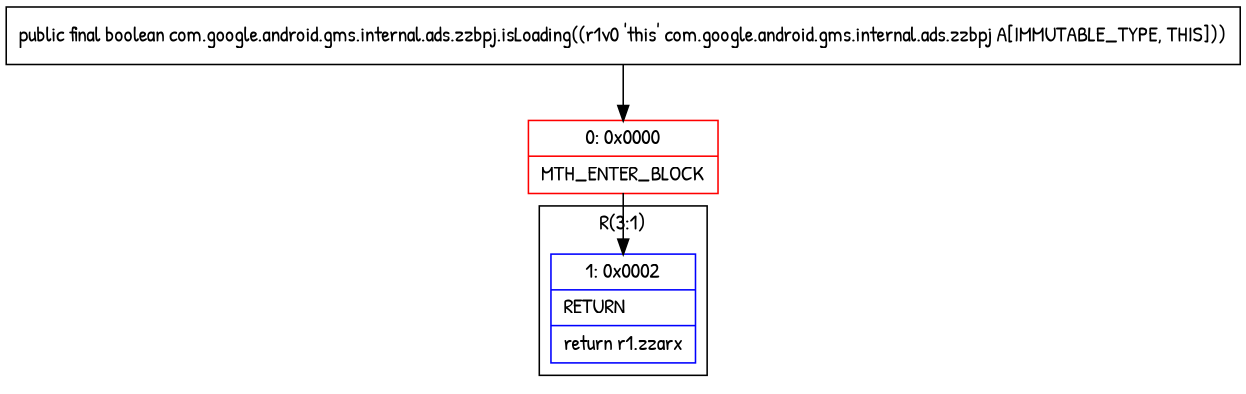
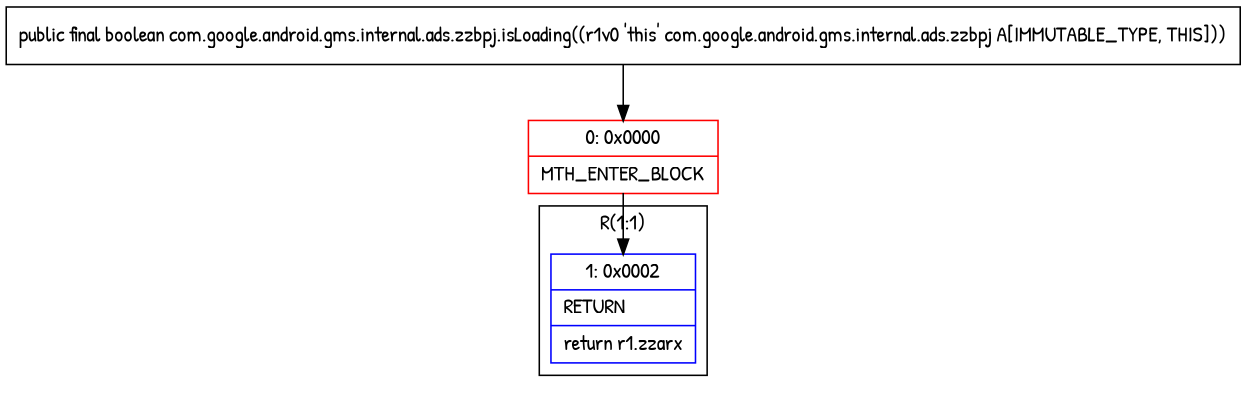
(623, 224) -> (623, 224)
